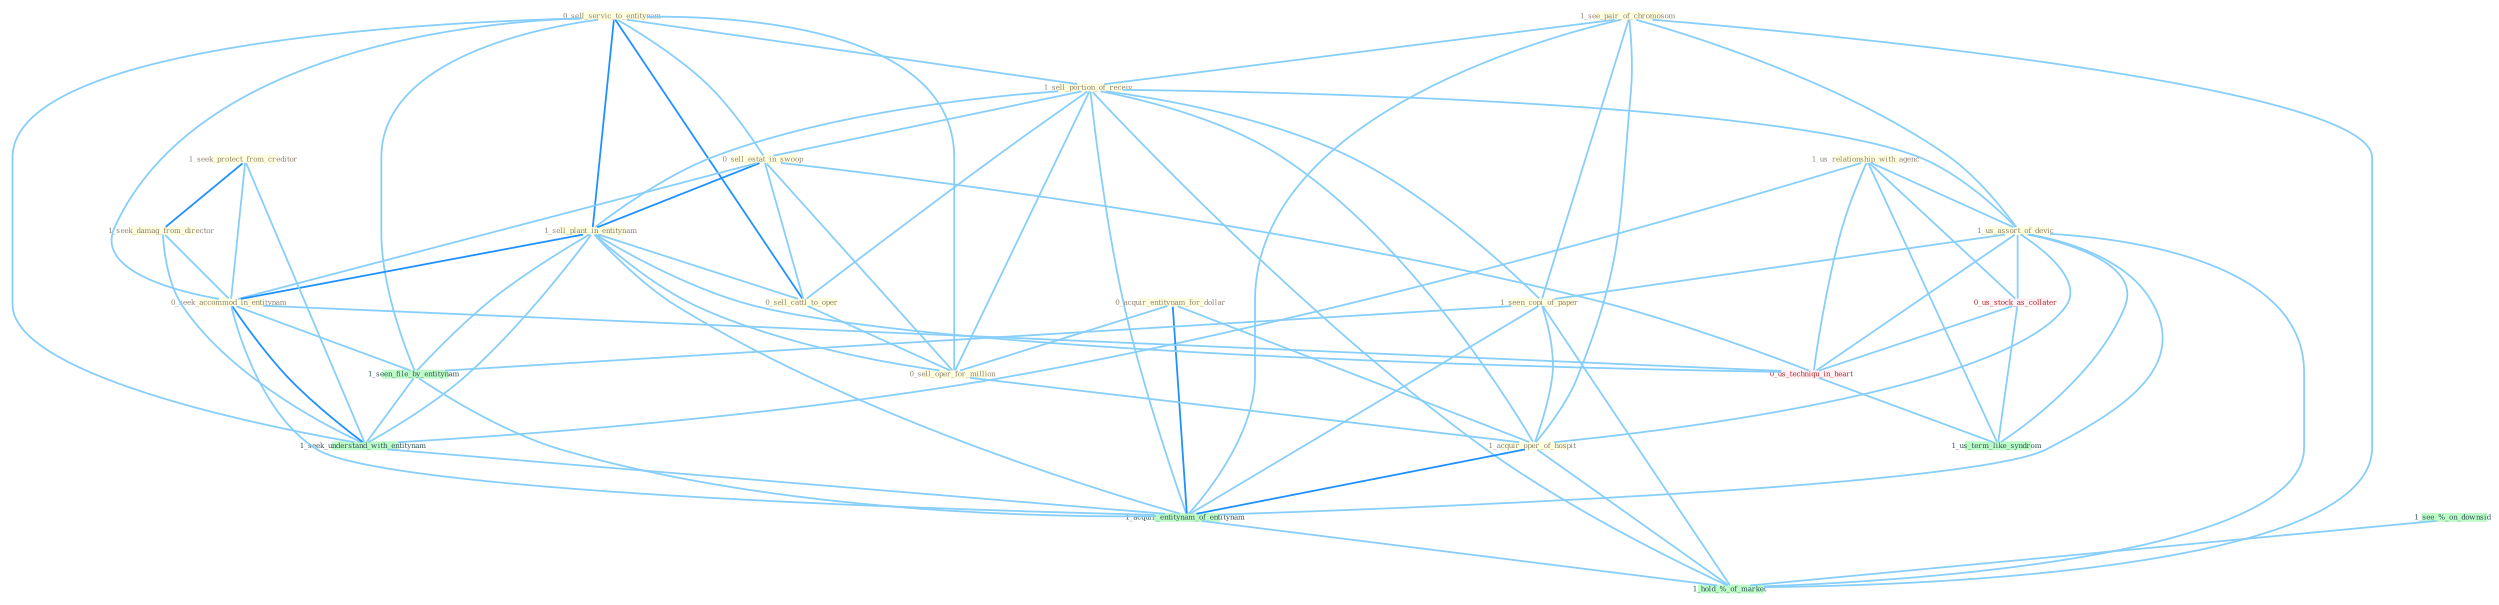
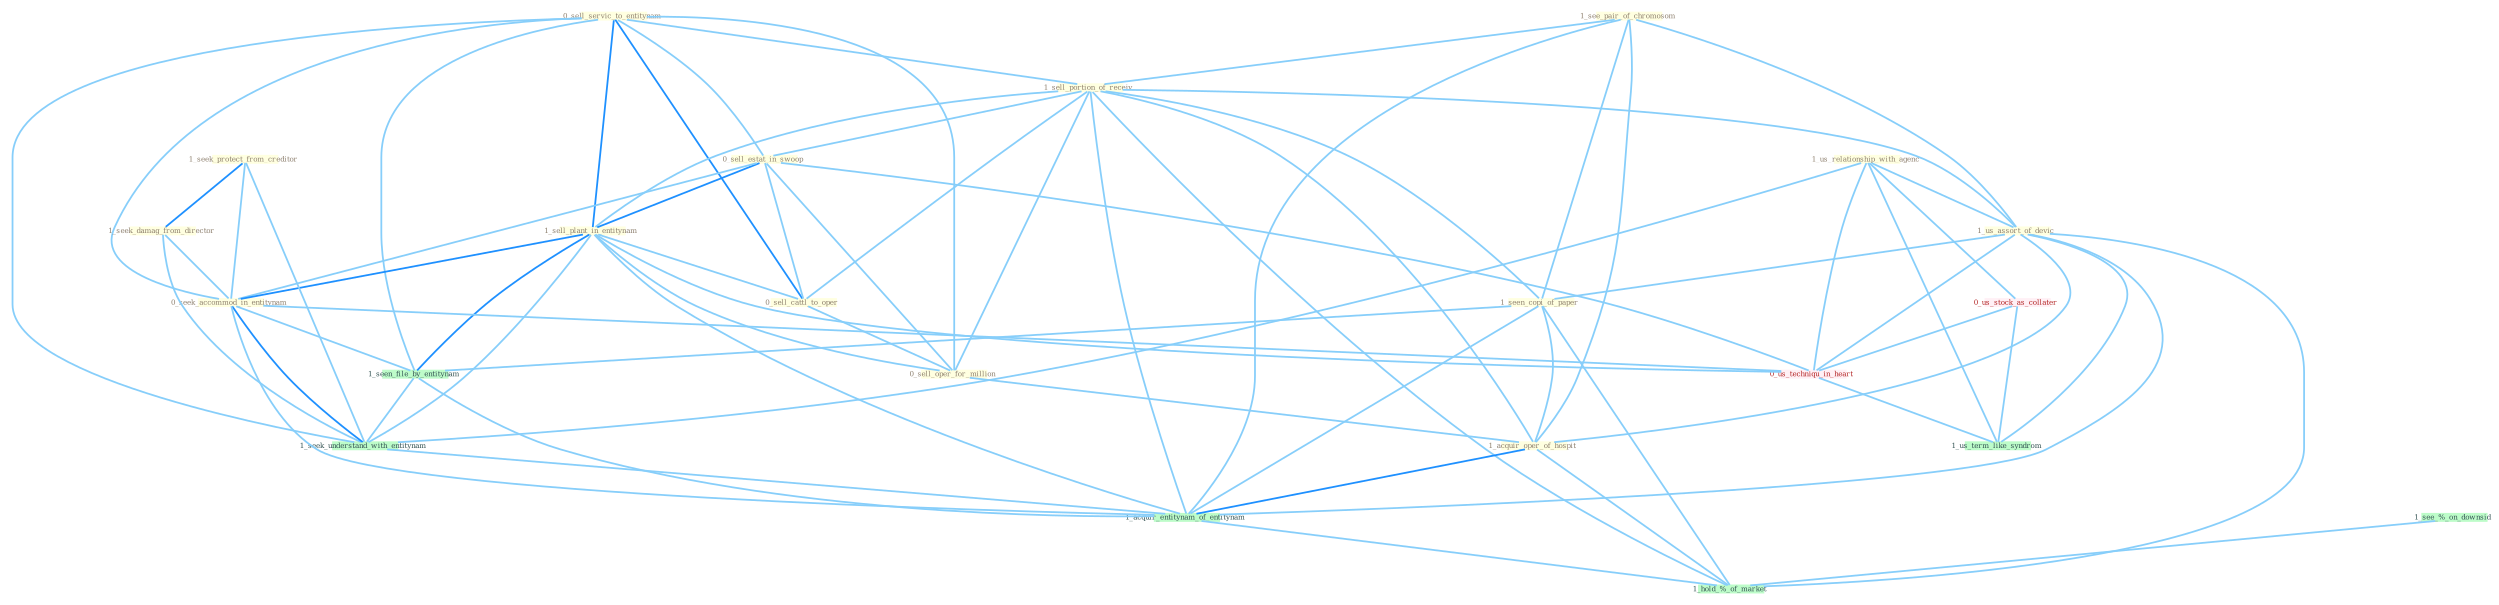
(2372, 256) -> none
(2018, 267) -> none
(497, 295) -> (497, 295)
(1173, 303) -> none
